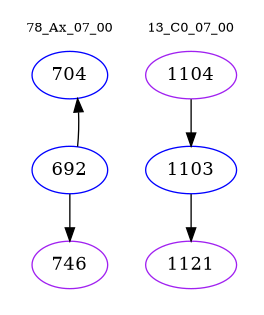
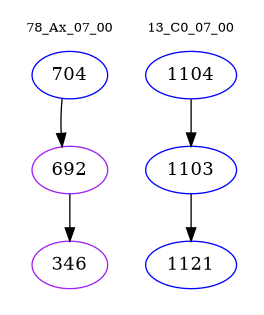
(191, 75) -> (191, 75)
(79, 129) -> (61, 116)
(70, 170) -> (70, 170)
(70, 265) -> (70, 265)
(191, 265) -> (191, 265)
